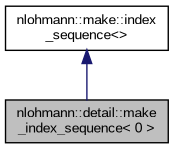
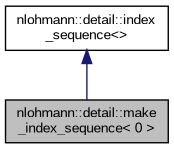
(87, 28) -> (87, 28)
